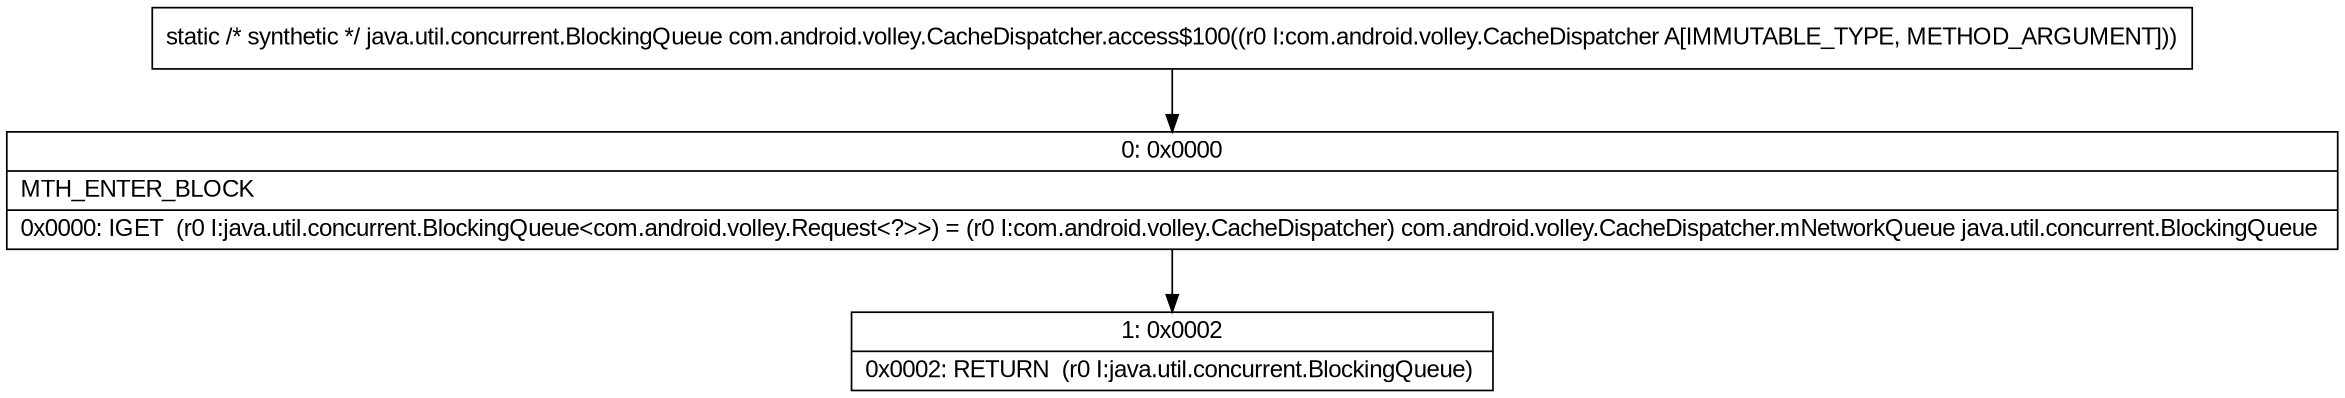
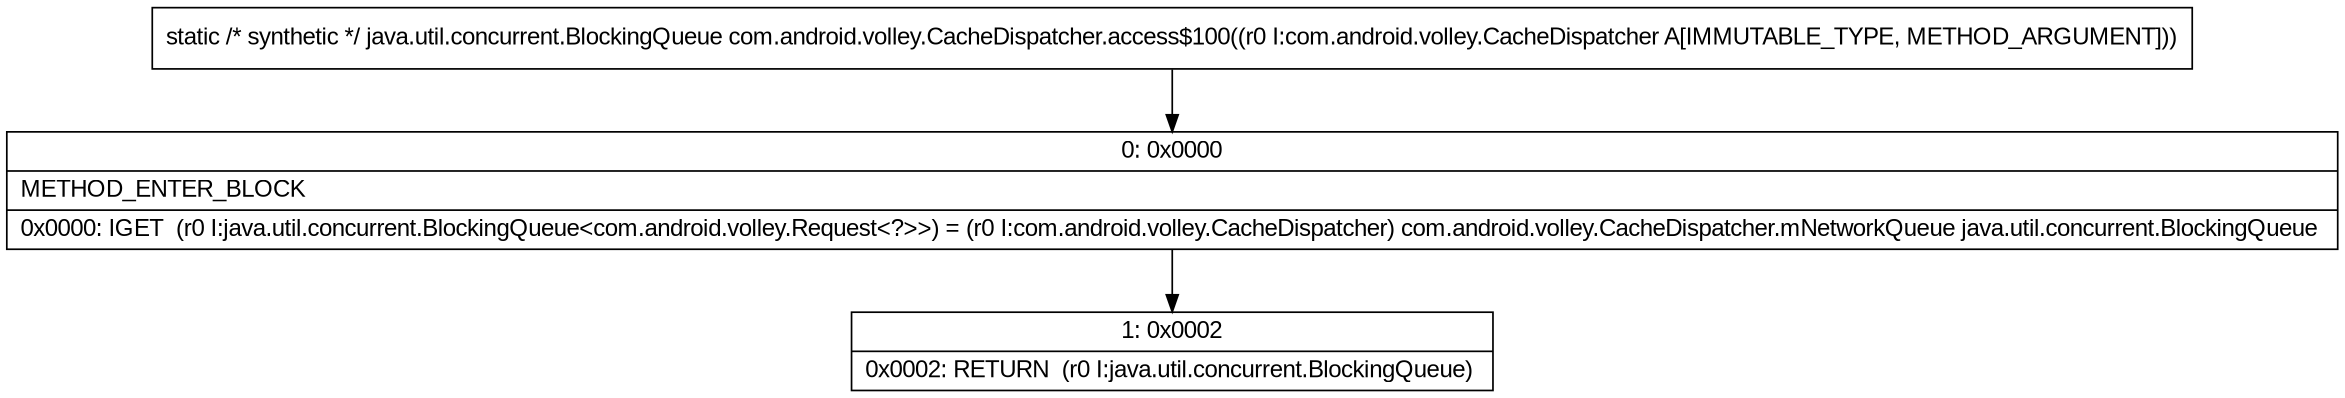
(138, 190) -> (163, 190)
